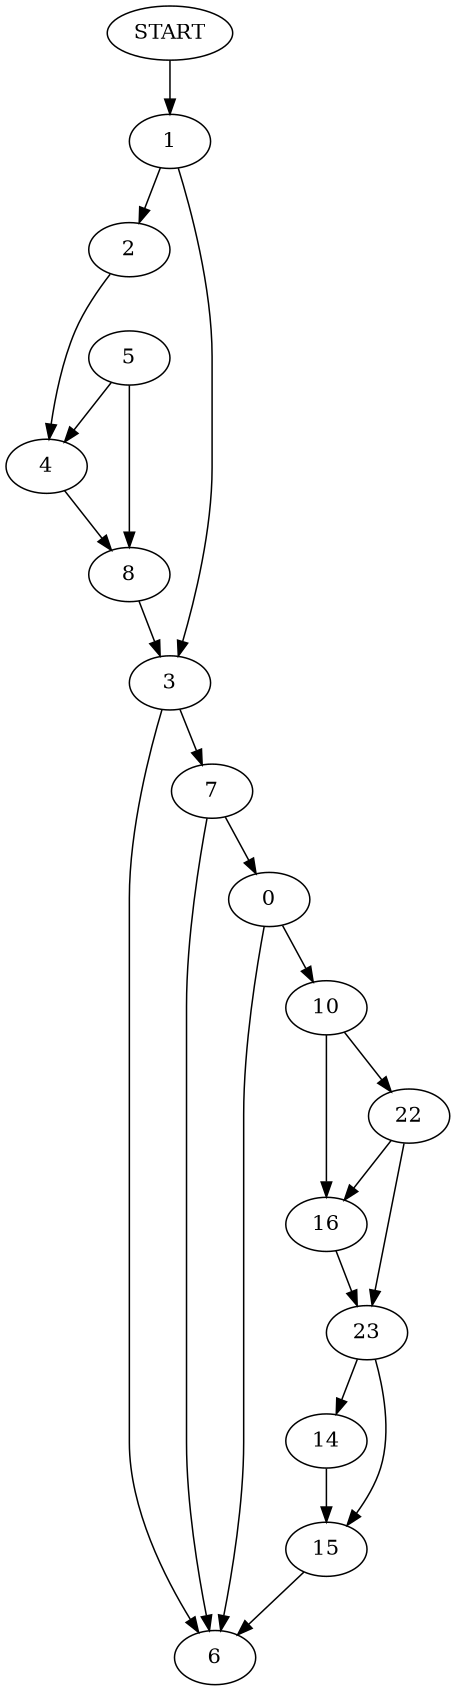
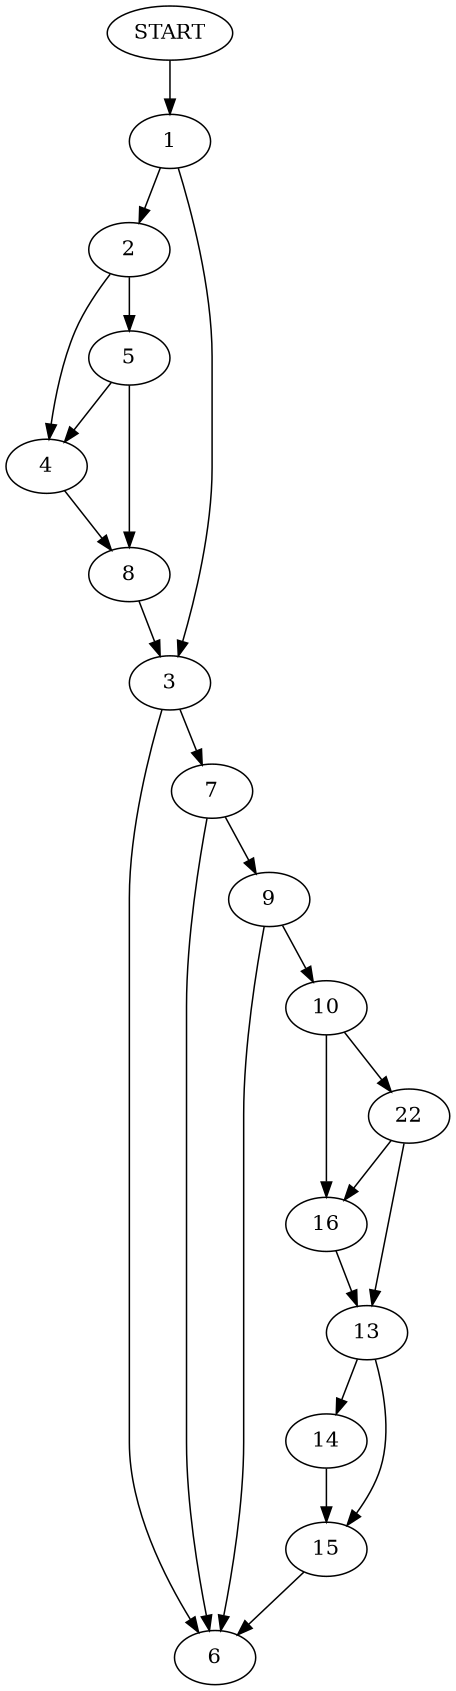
none -> (129, 296)
(269, 899) -> (269, 899)
(367, 1333) -> (367, 1333)
